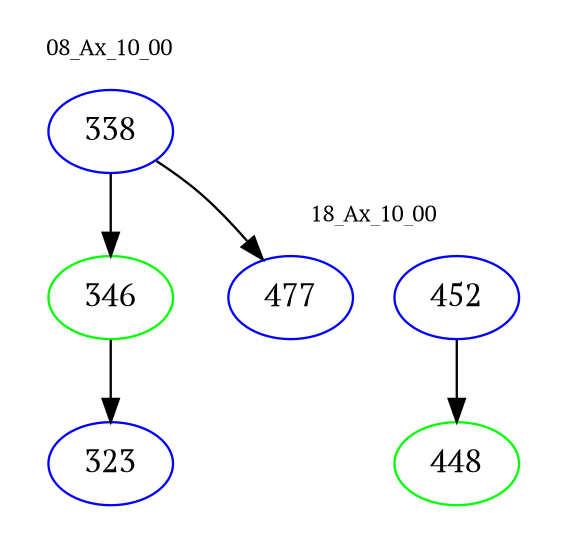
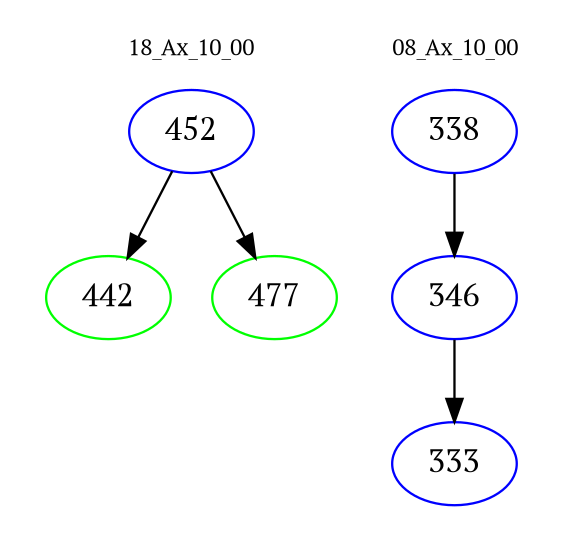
(225, 217) -> (228, 204)
(111, 298) -> (454, 298)
(291, 298) -> (275, 298)
(111, 464) -> (454, 464)
(457, 464) -> (108, 298)
